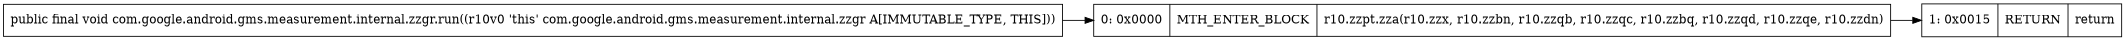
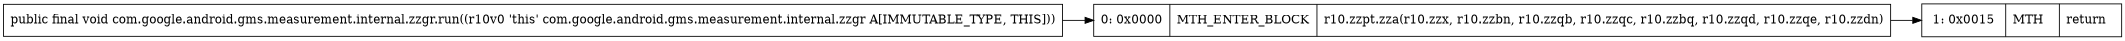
(2033, 20) -> (2028, 20)
